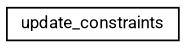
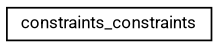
(93, 24) -> (109, 24)
